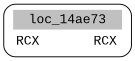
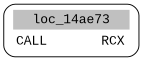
(67, 41) -> (70, 41)
